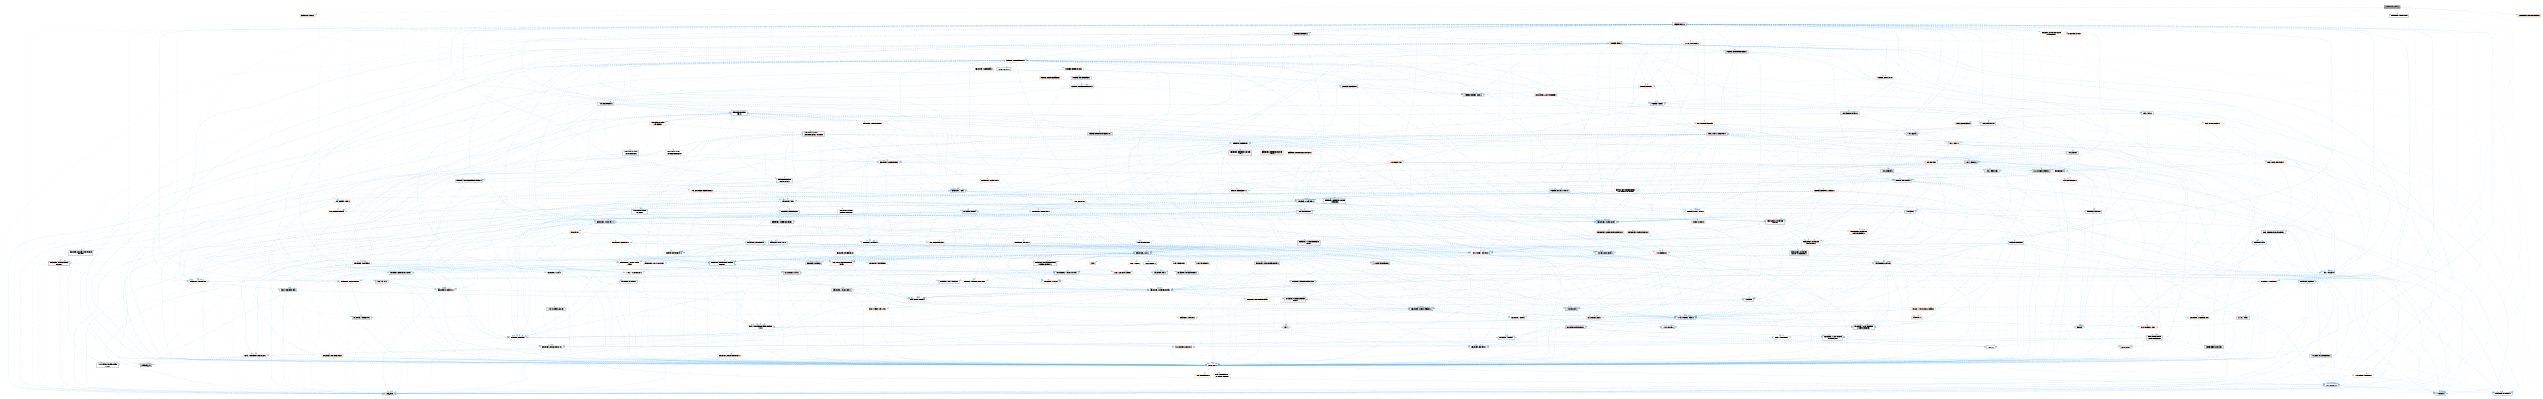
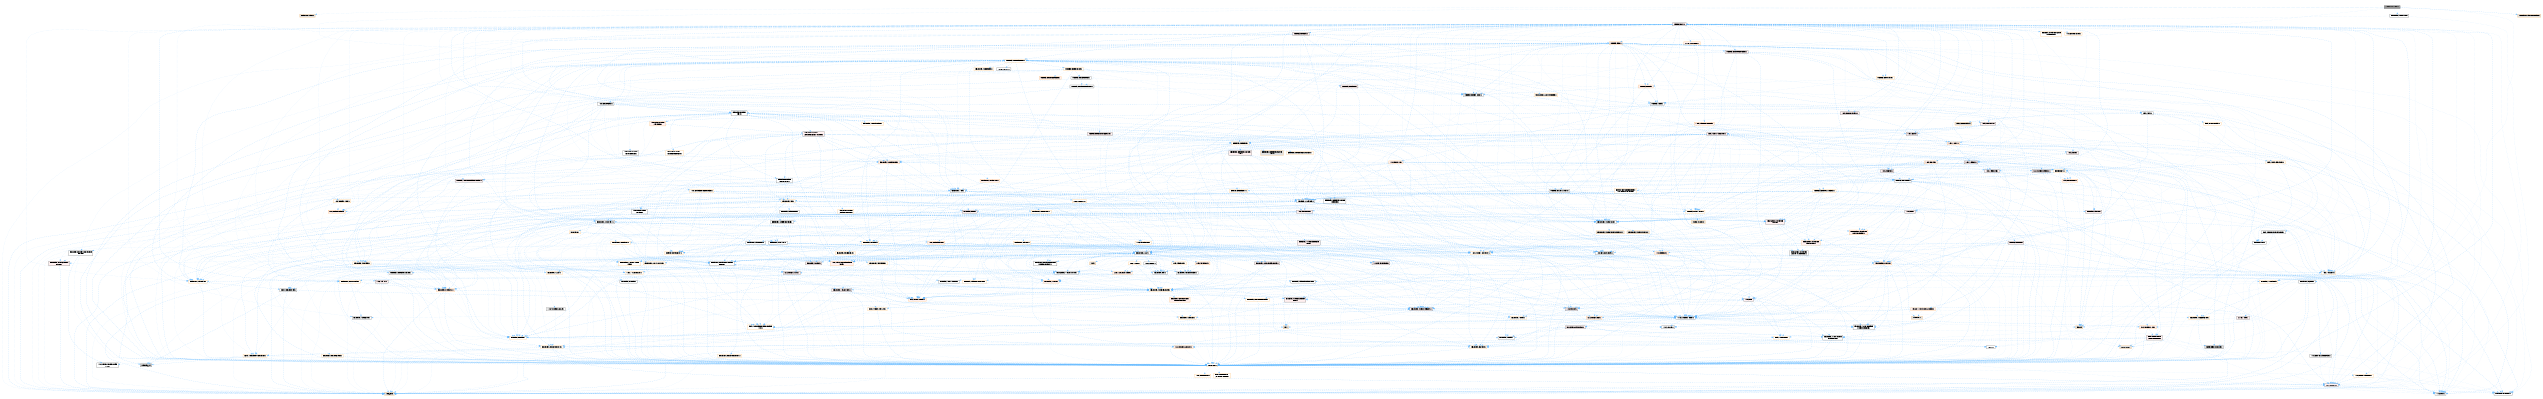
(1079, 201) -> (1079, 201)
(401, 273) -> (401, 273)
none -> (1180, 300)
